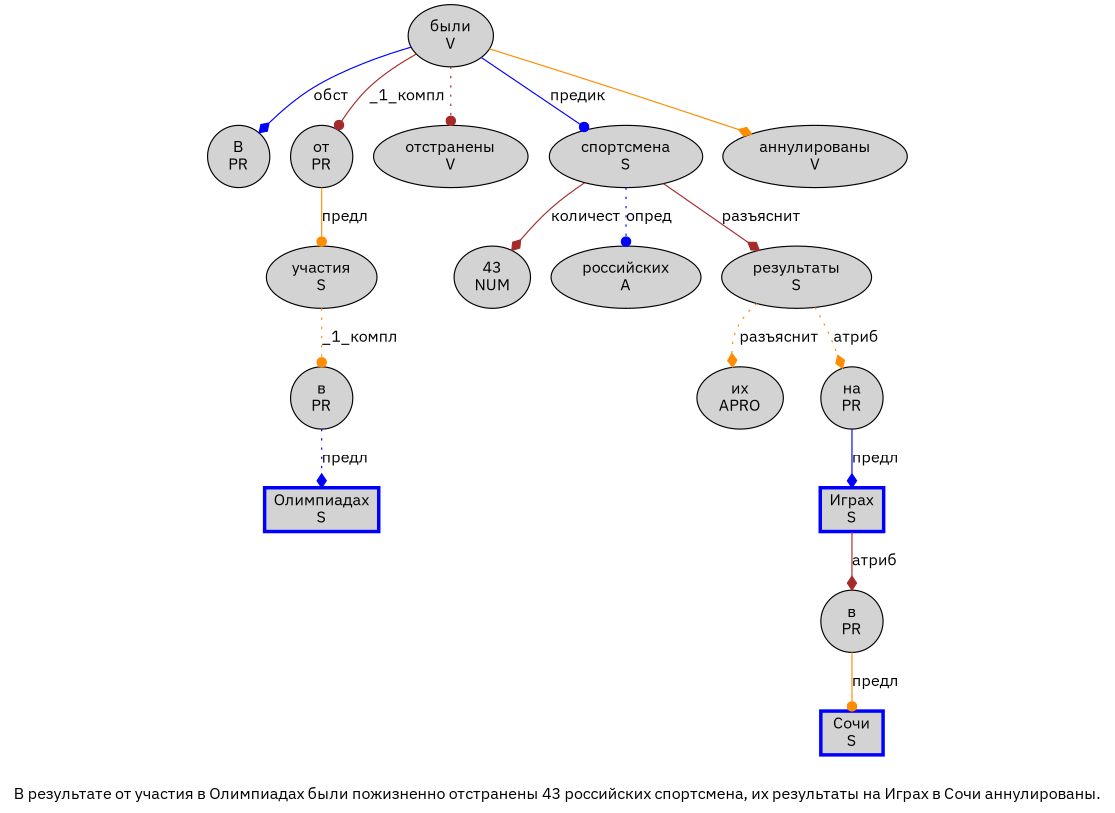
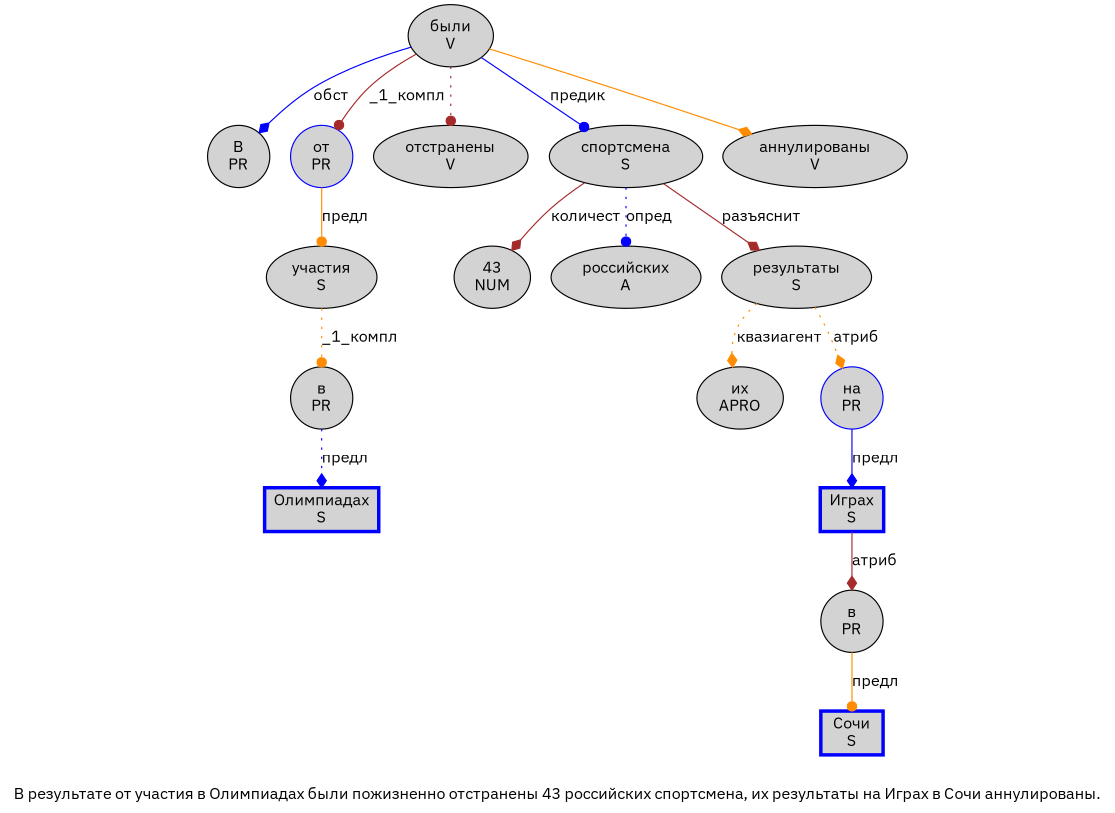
(322, 156) -> (322, 156)
(779, 338) -> (779, 338)
(852, 398) -> (852, 398)
